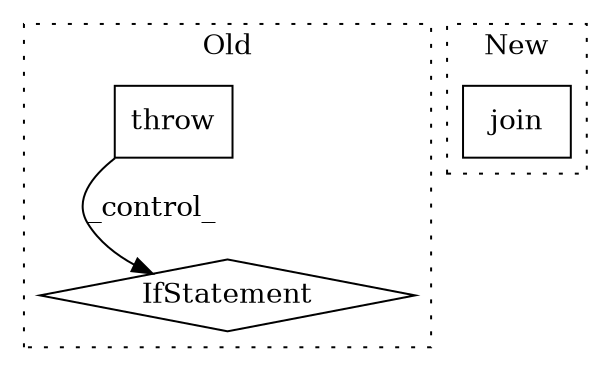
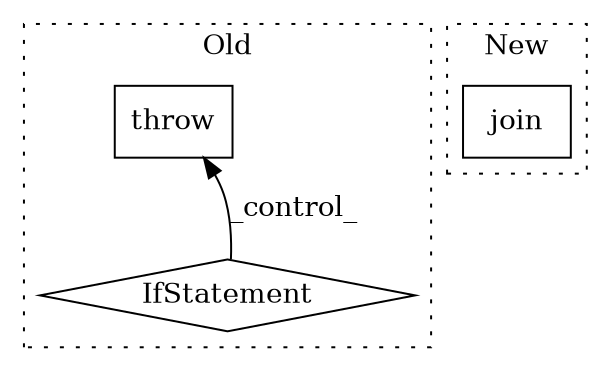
(85, 217) -> (229, 216)
